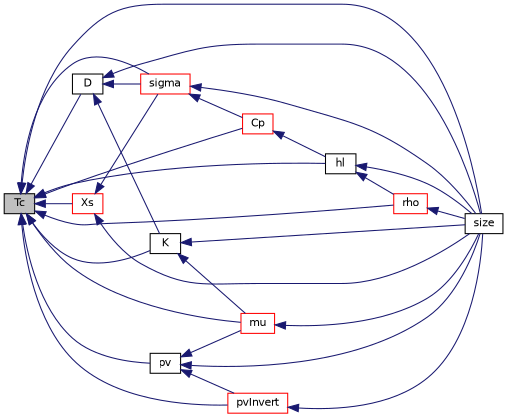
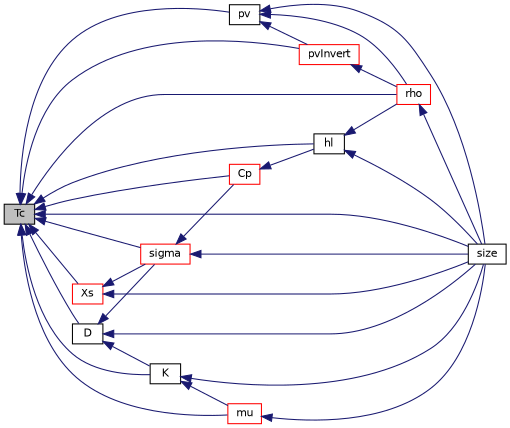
(216, 342) -> (349, 30)
(435, 370) -> (379, 78)
